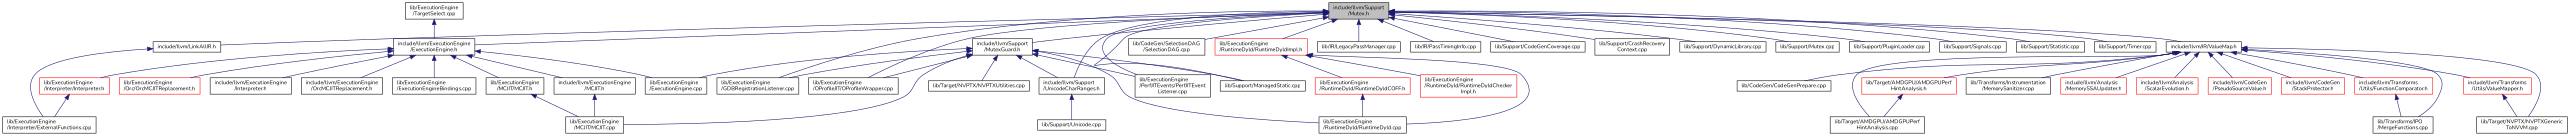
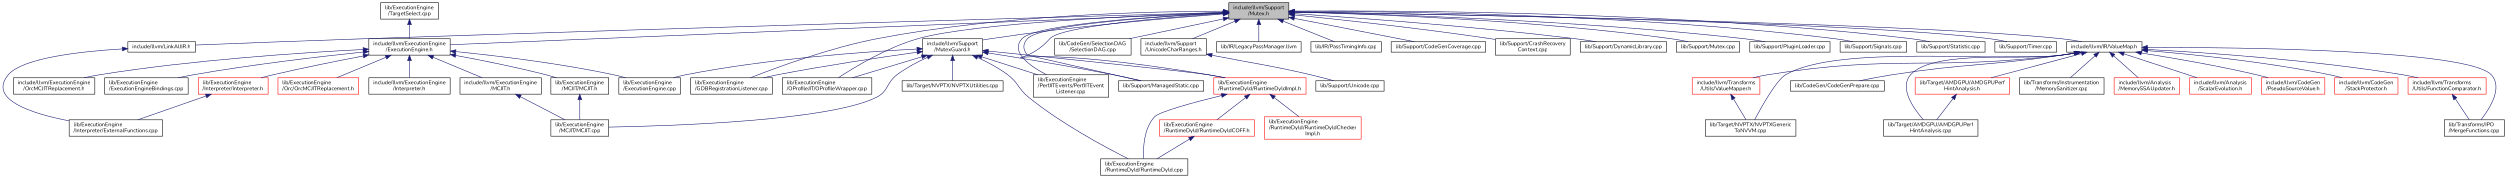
(1359, 47) -> (1259, 47)
(1040, 68) -> (1107, 63)
